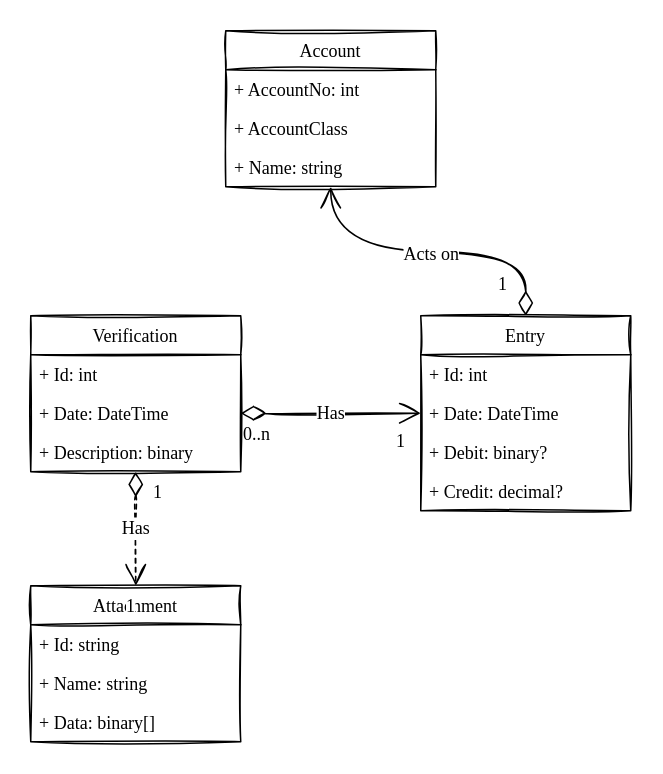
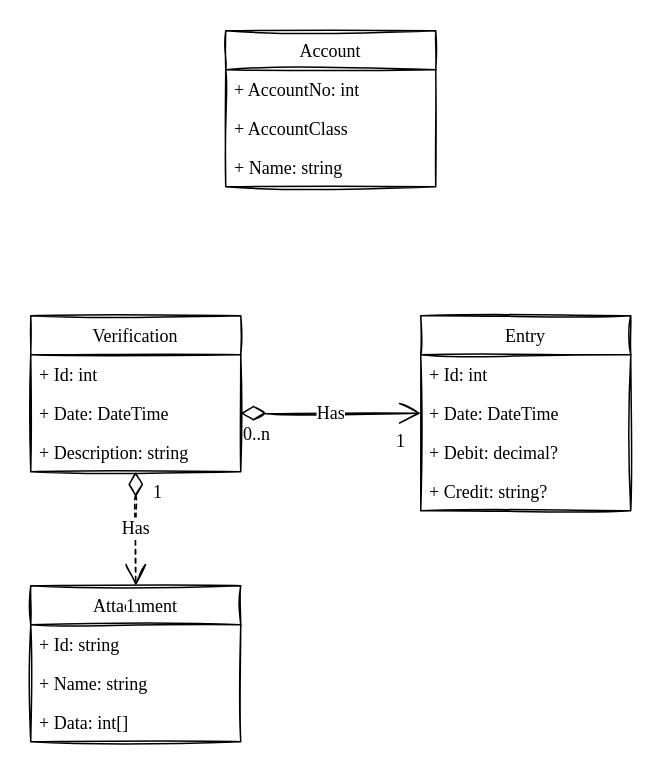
(420, 251) -> none
(131, 453) -> (131, 453)
(498, 453) -> (501, 453)
(506, 492) -> (503, 492)
(110, 723) -> (95, 723)
